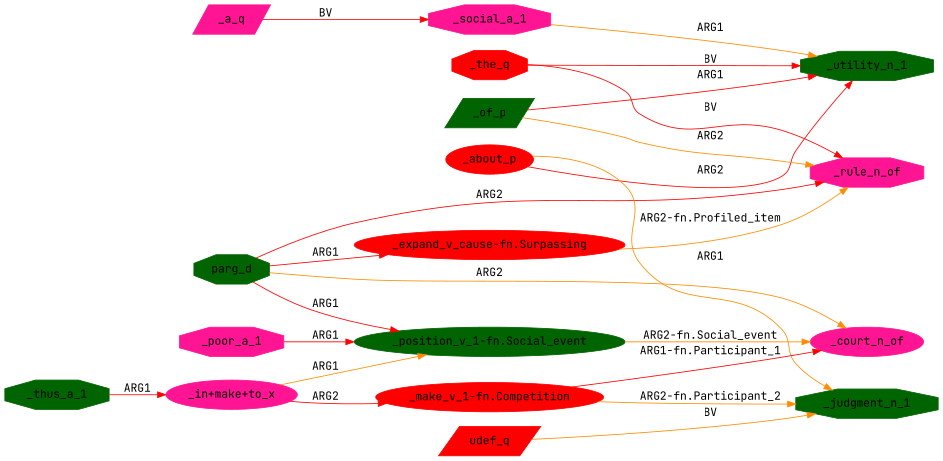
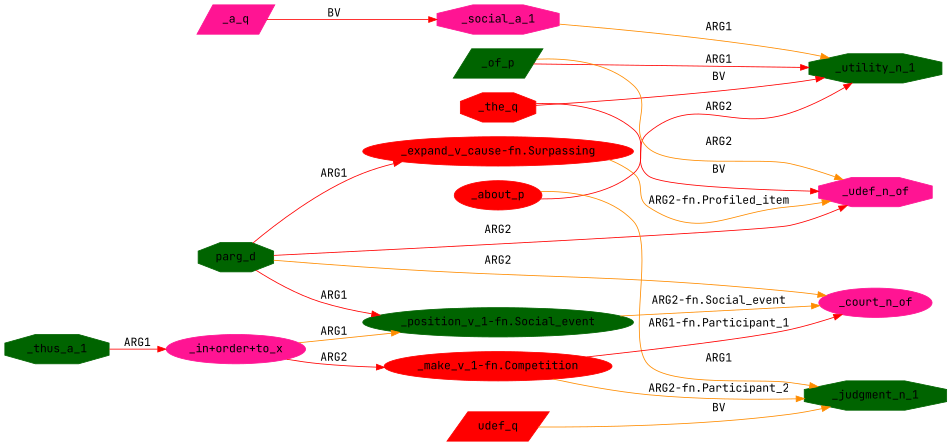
(867, 173) -> (875, 192)
(232, 342) -> none
(232, 395) -> (236, 349)
